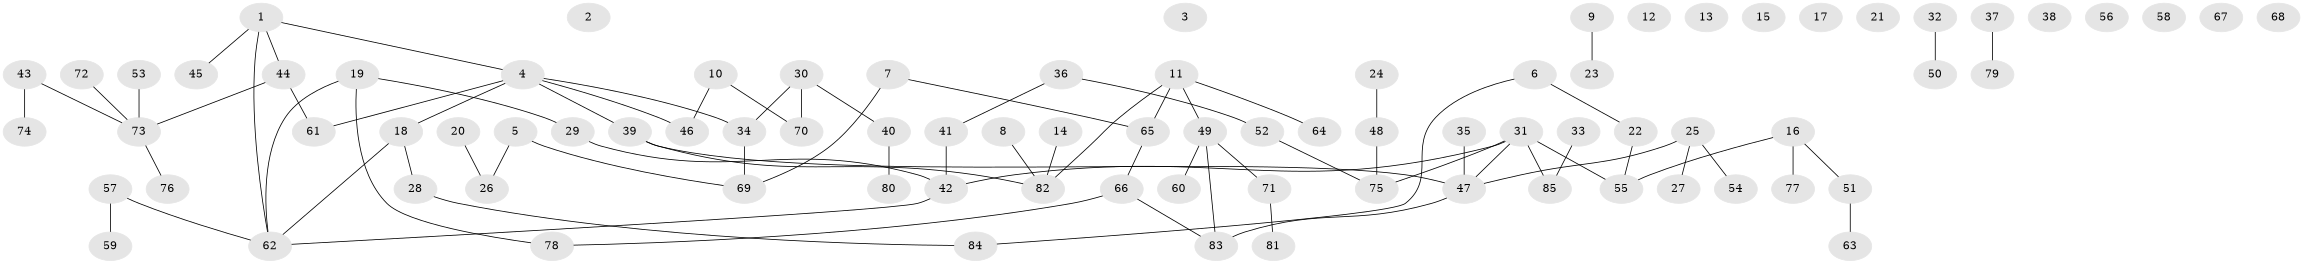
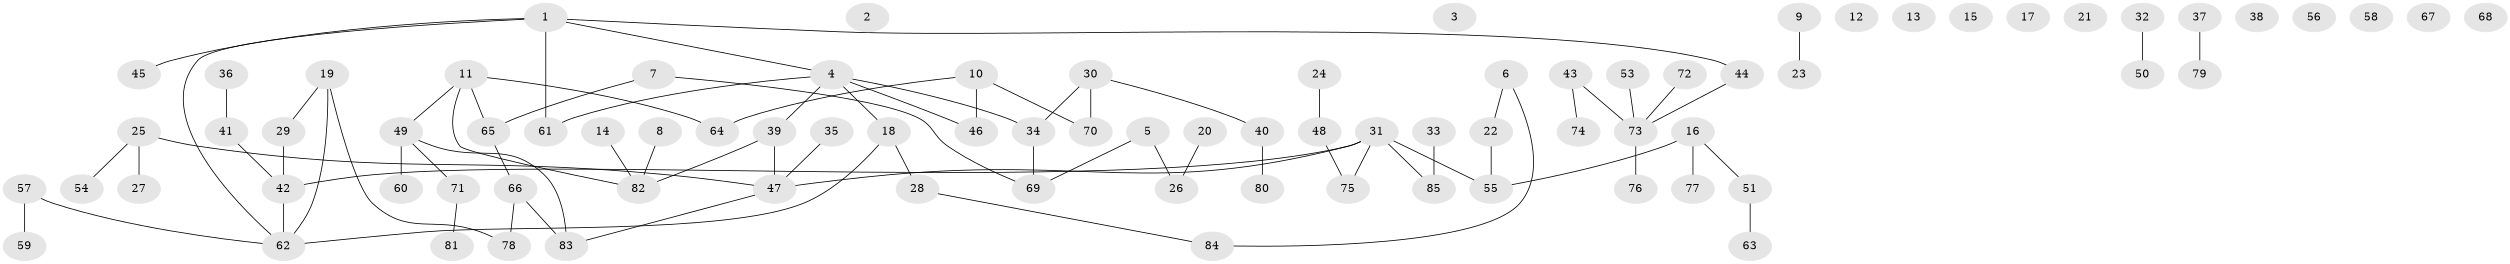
none -> (815, 99)
(301, 108) -> (546, 75)
(1262, 132) -> none
